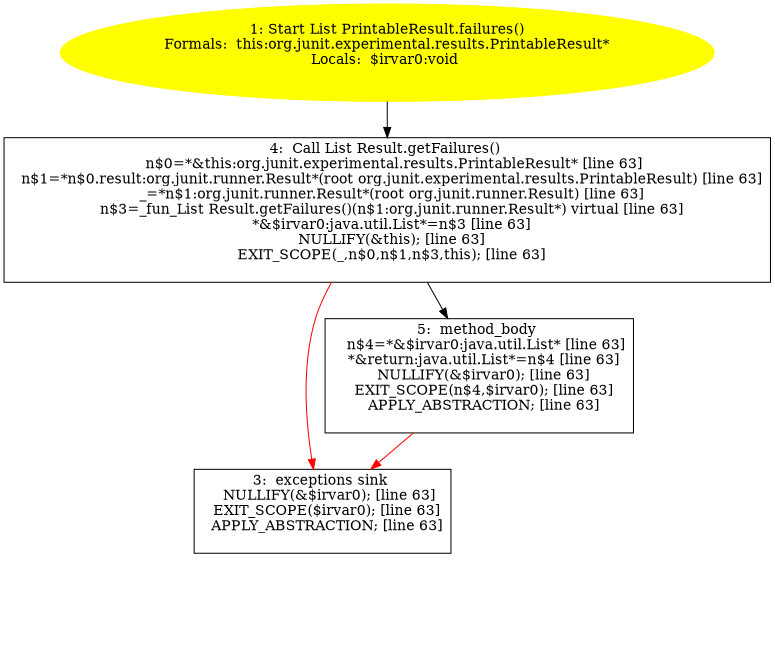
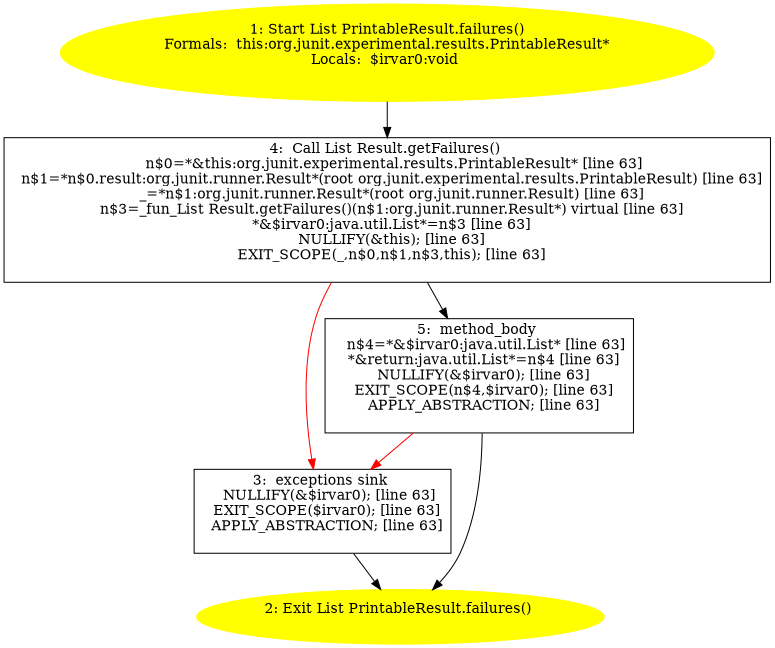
none -> (400, 617)
